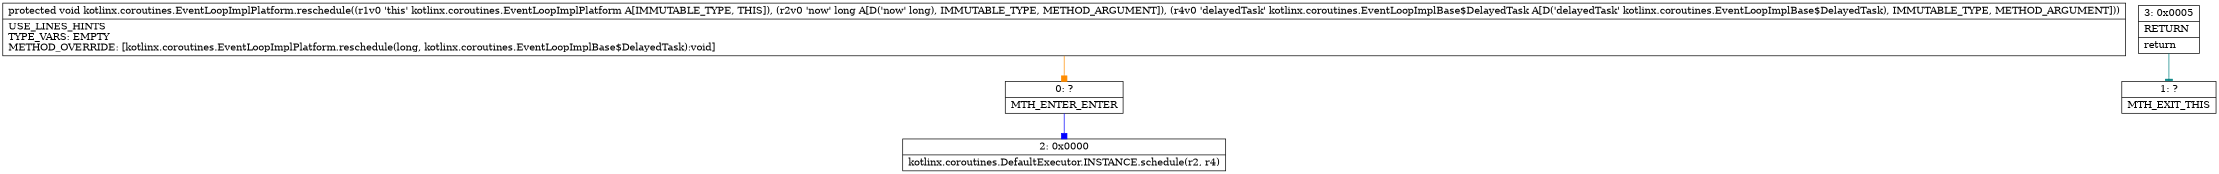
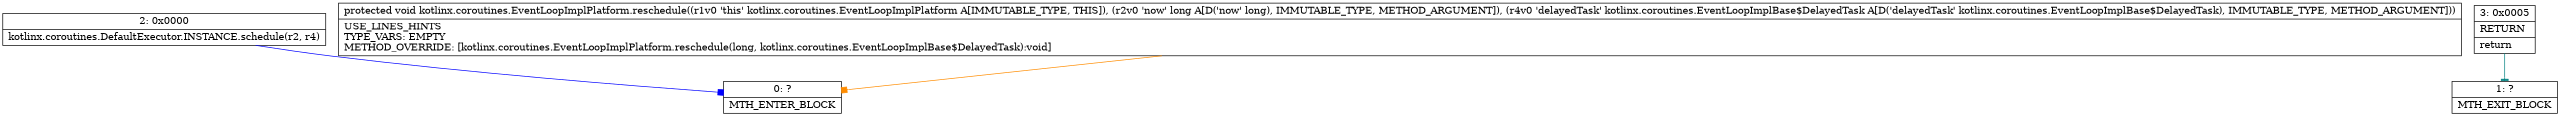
(1064, 105) -> (782, 105)
(2169, 105) -> (2505, 105)
(1064, 123) -> (486, 73)
